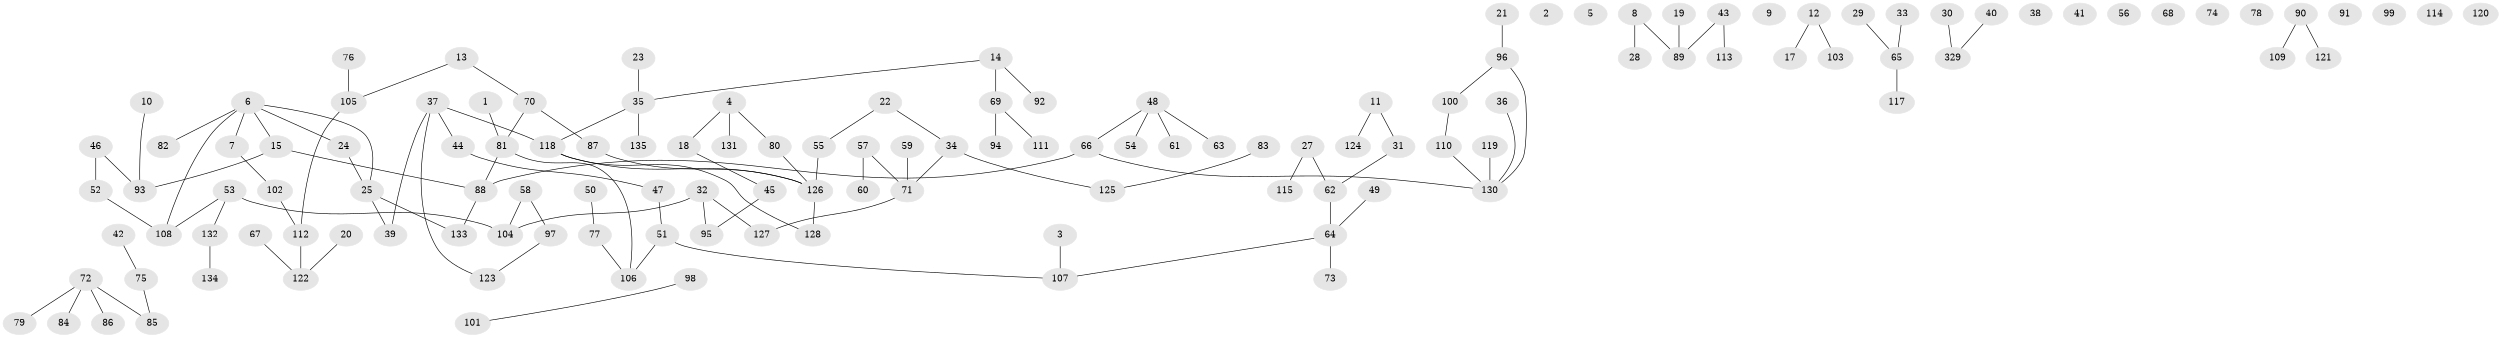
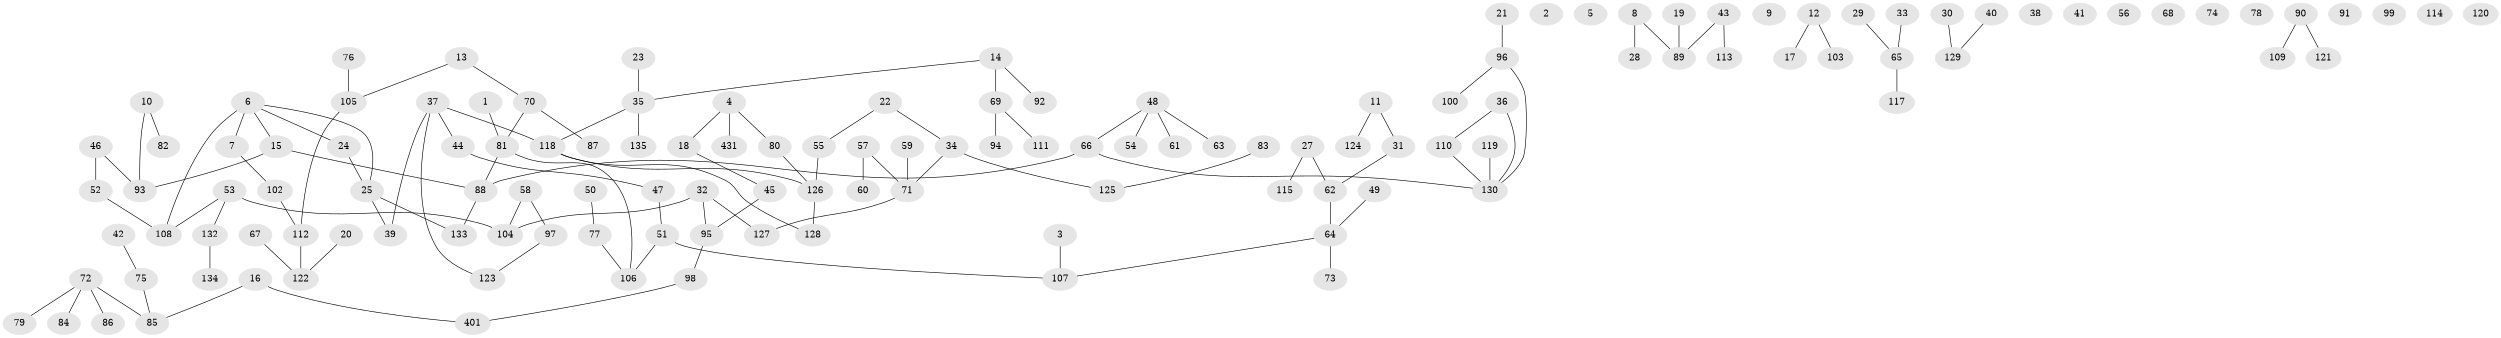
(1953, 58) -> (1953, 58)
(206, 125) -> (155, 125)
(1447, 125) -> (1473, 124)
(729, 147) -> (729, 147)
(704, 169) -> none
none -> (699, 257)
none -> (255, 279)
(473, 324) -> (473, 324)
